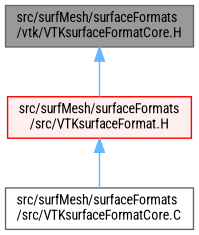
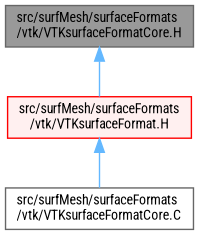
(100, 117) -> (100, 117)
(100, 209) -> (100, 209)
